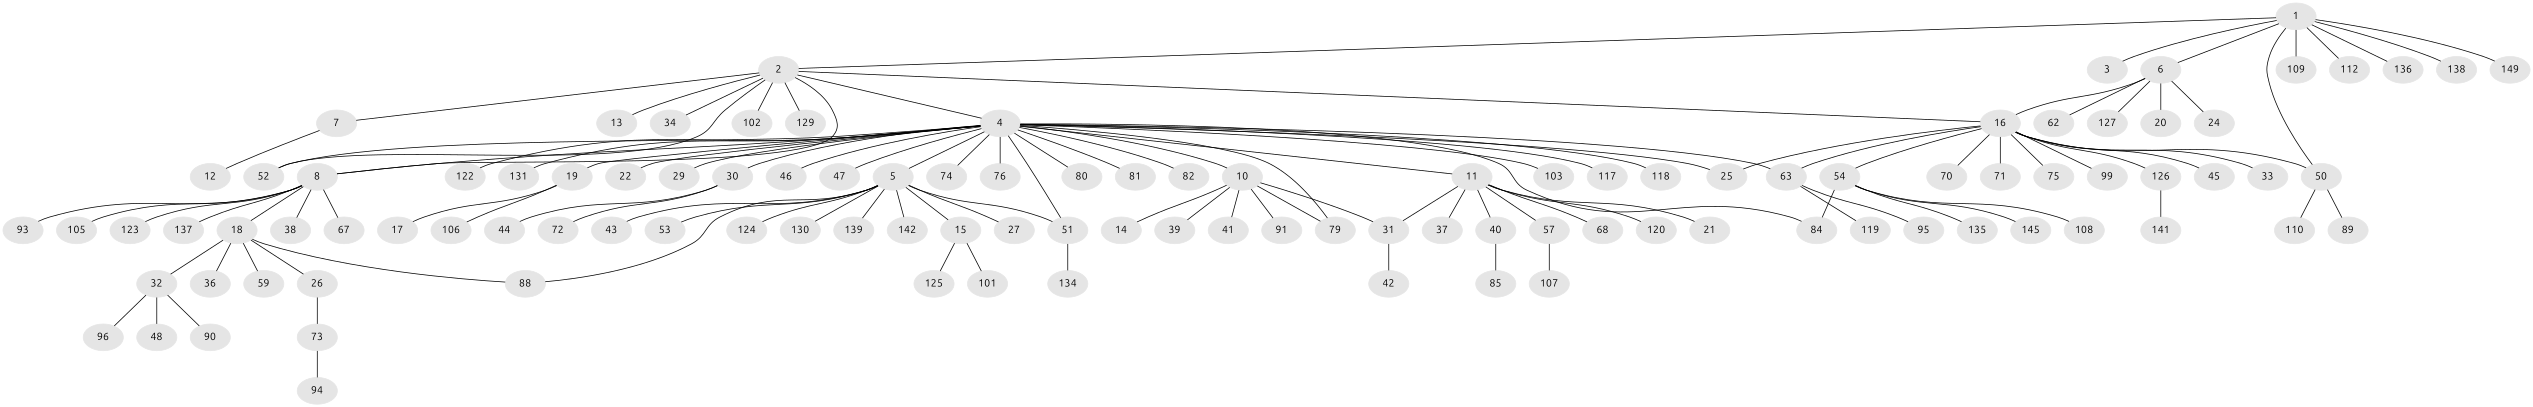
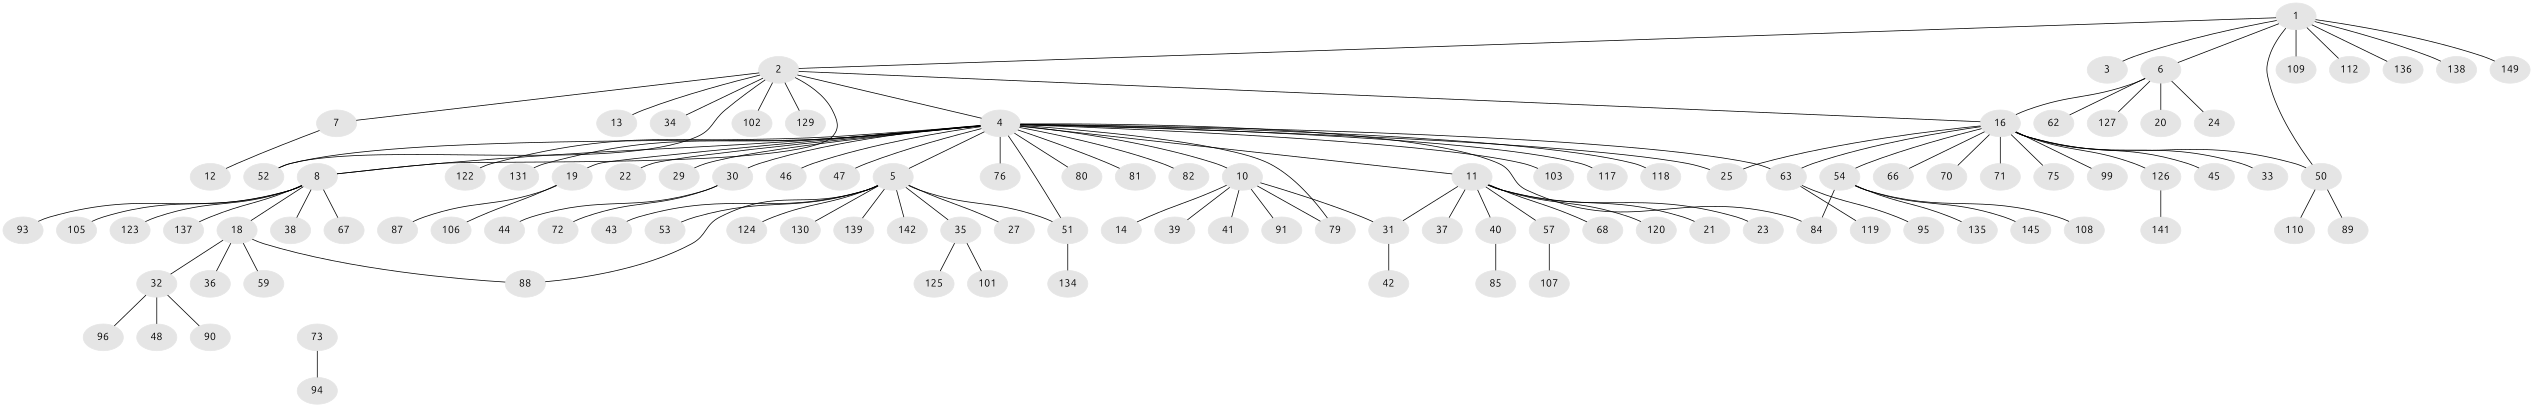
(947, 177) -> none
none -> (1893, 177)
(398, 230) -> (398, 230)
(961, 230) -> (961, 230)
none -> (1763, 230)
(317, 284) -> none
